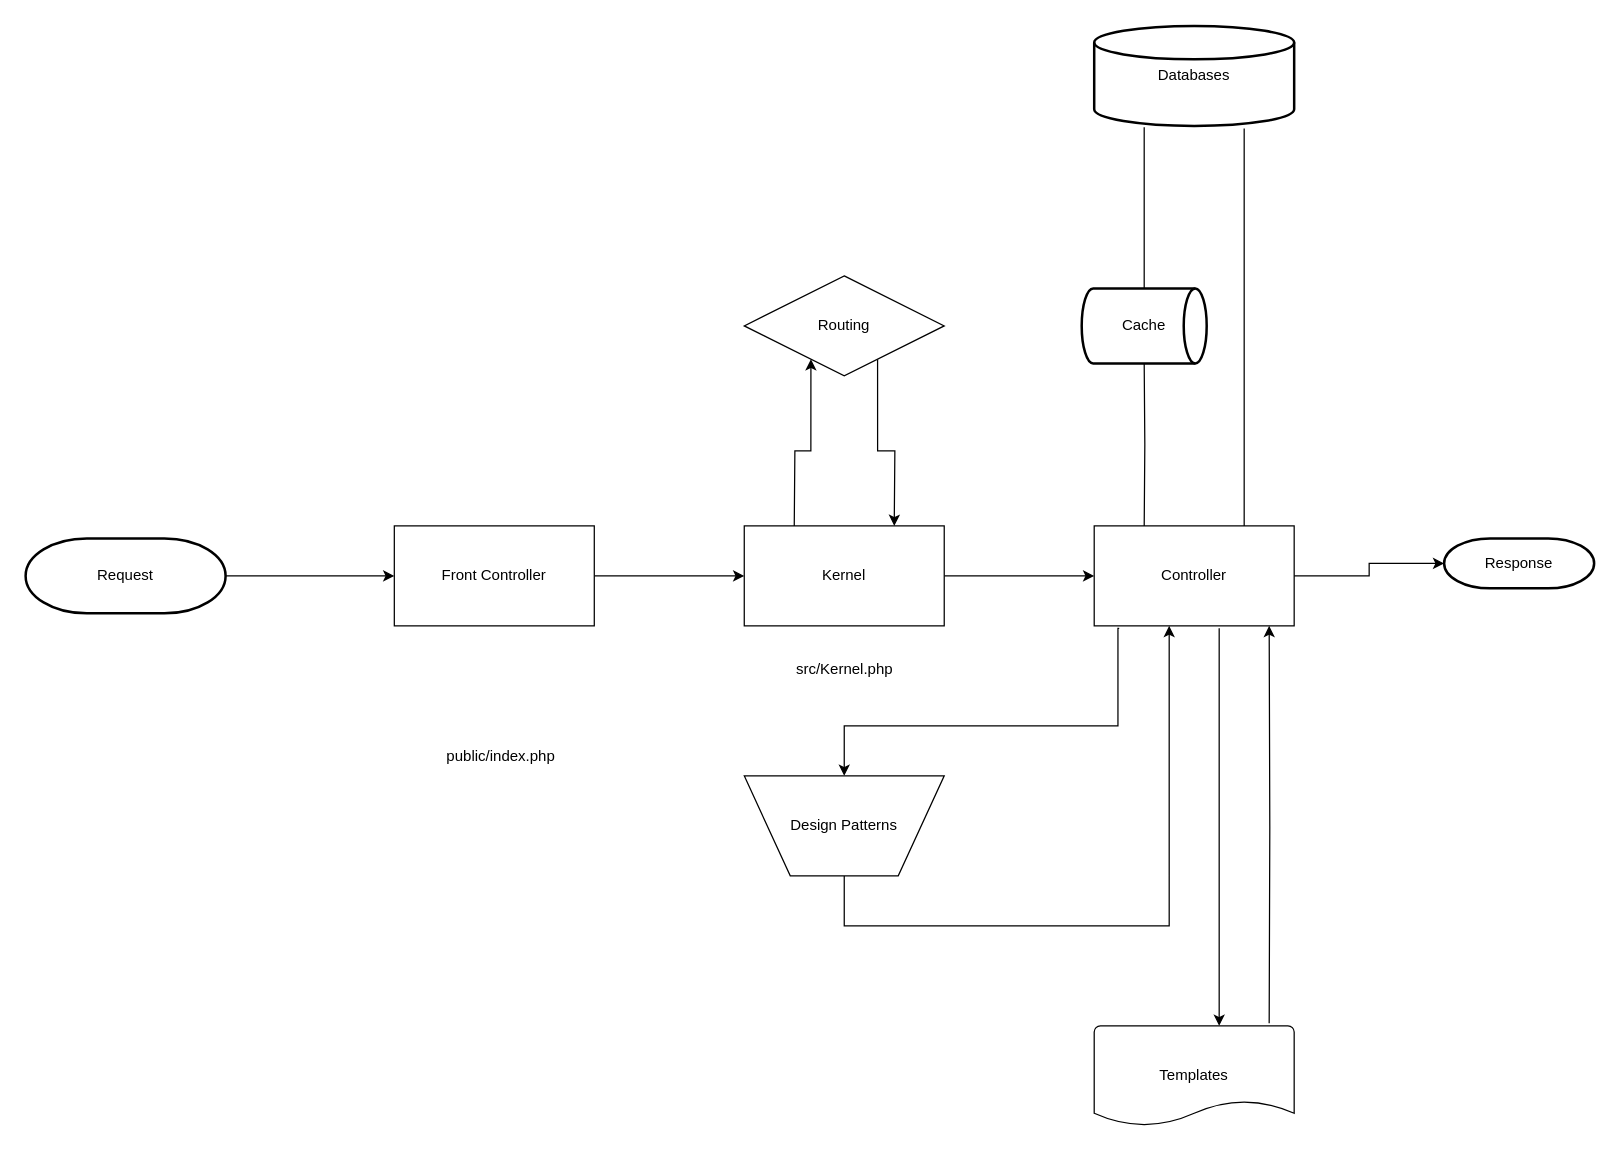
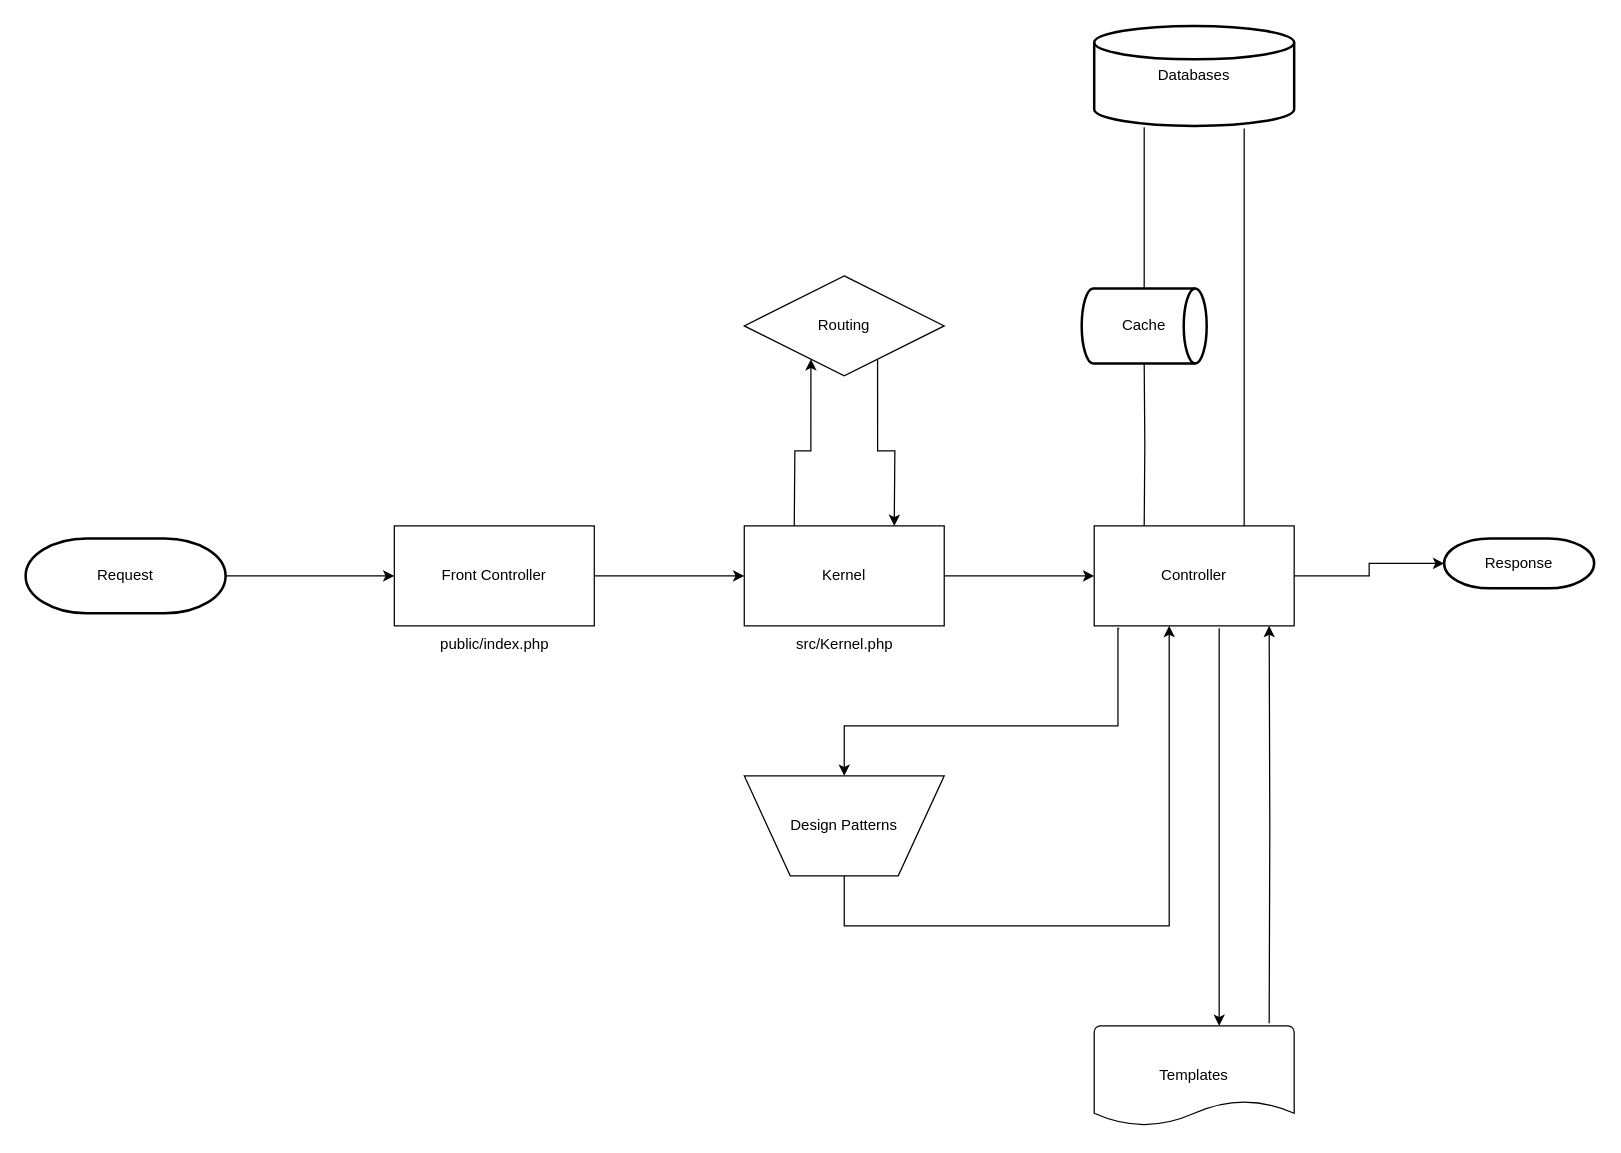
(844, 669) -> (844, 644)
(501, 757) -> (494, 644)
